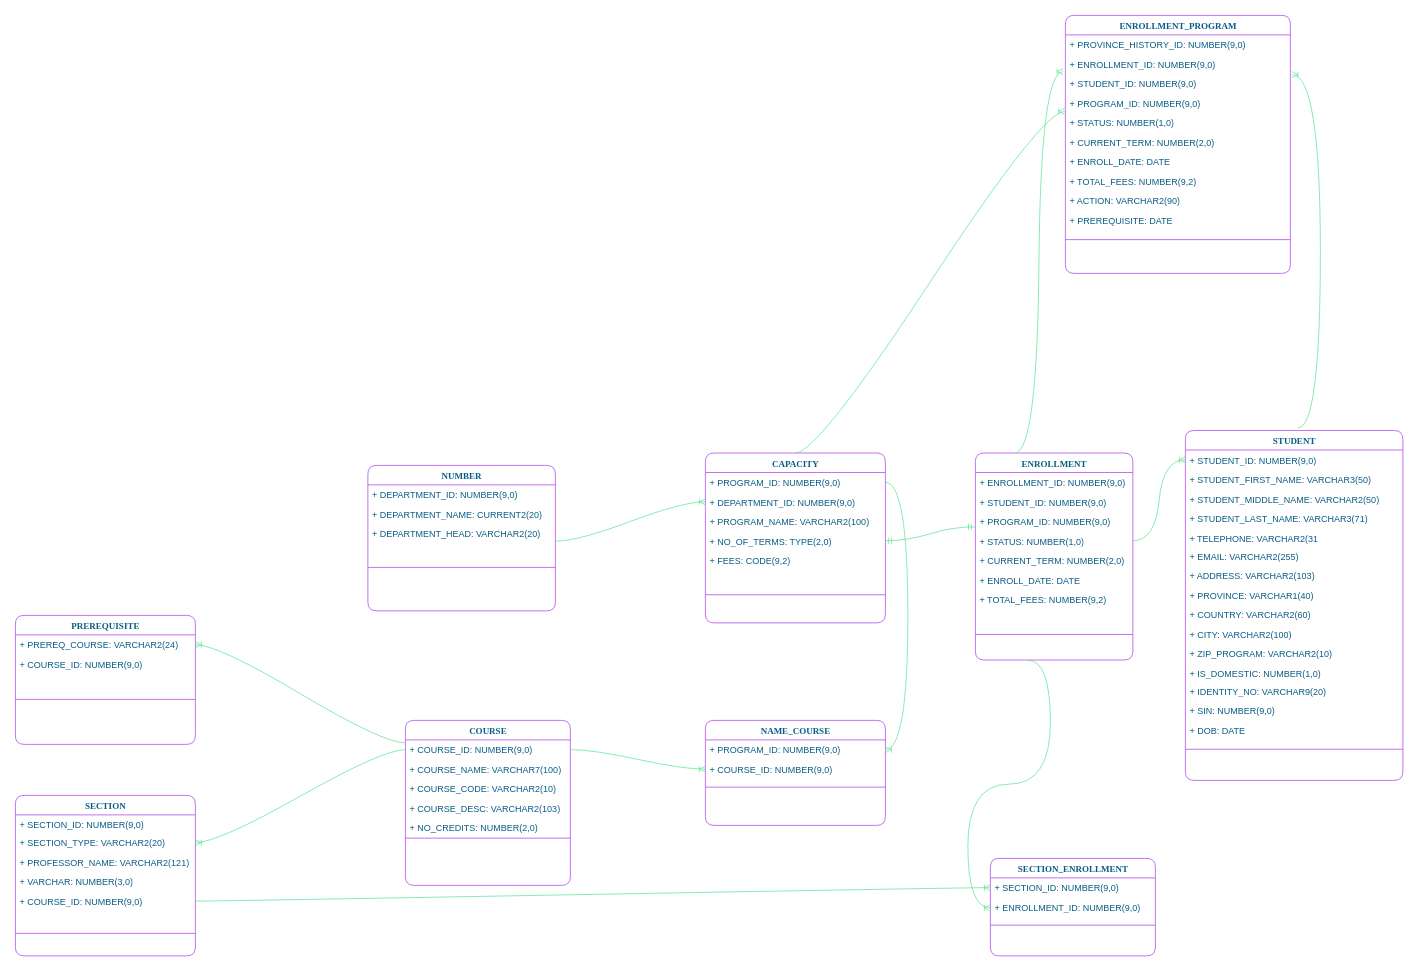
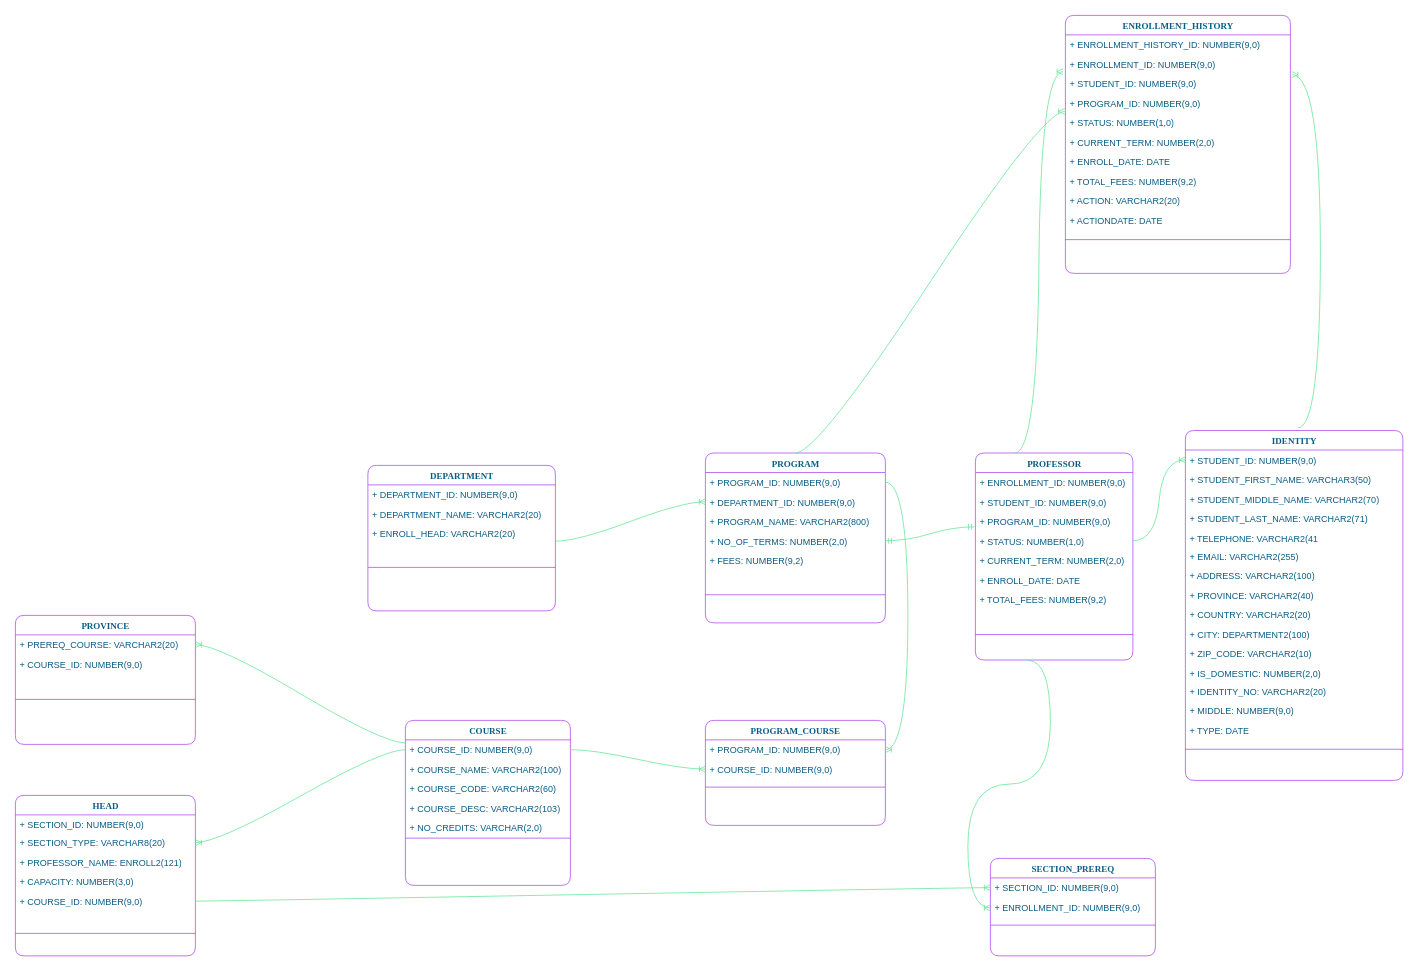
(1178, 26) -> (1178, 26)
(1151, 46) -> (1156, 46)
(1123, 202) -> (1123, 202)
(1117, 221) -> (1112, 221)
(1295, 442) -> (1295, 442)
(796, 464) -> (796, 464)
(1055, 464) -> (1055, 464)
(462, 476) -> (462, 476)
(1275, 500) -> (1275, 500)
(447, 515) -> (447, 515)
(1270, 520) -> (1270, 520)
(779, 523) -> (779, 523)
(447, 535) -> (437, 535)
(1247, 539) -> (1247, 539)
(766, 542) -> (771, 542)
(748, 562) -> (753, 562)
(1247, 577) -> (1247, 577)
(1247, 596) -> (1247, 596)
(1244, 616) -> (1244, 616)
(106, 626) -> (106, 626)
(1239, 635) -> (1247, 635)
(89, 646) -> (89, 646)
(1254, 655) -> (1247, 655)
(1251, 674) -> (1251, 674)
(1254, 692) -> (1254, 692)
(1231, 712) -> (1238, 712)
(796, 731) -> (796, 731)
(1214, 731) -> (1217, 731)
(477, 770) -> (477, 770)
(474, 790) -> (474, 790)
(106, 806) -> (106, 806)
(468, 829) -> (471, 829)
(87, 844) -> (87, 844)
(94, 863) -> (92, 863)
(1073, 869) -> (1073, 869)
(71, 883) -> (73, 883)
